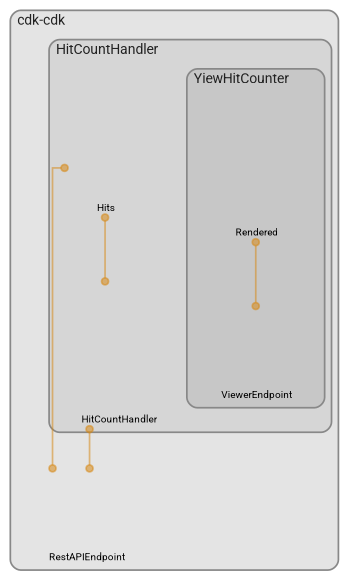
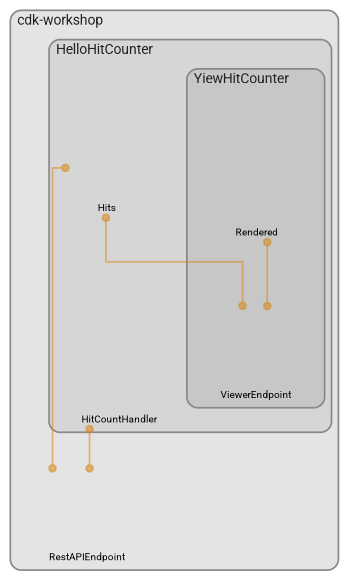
(41, 22) -> (60, 22)
(107, 51) -> (105, 51)
(105, 249) -> (174, 262)
